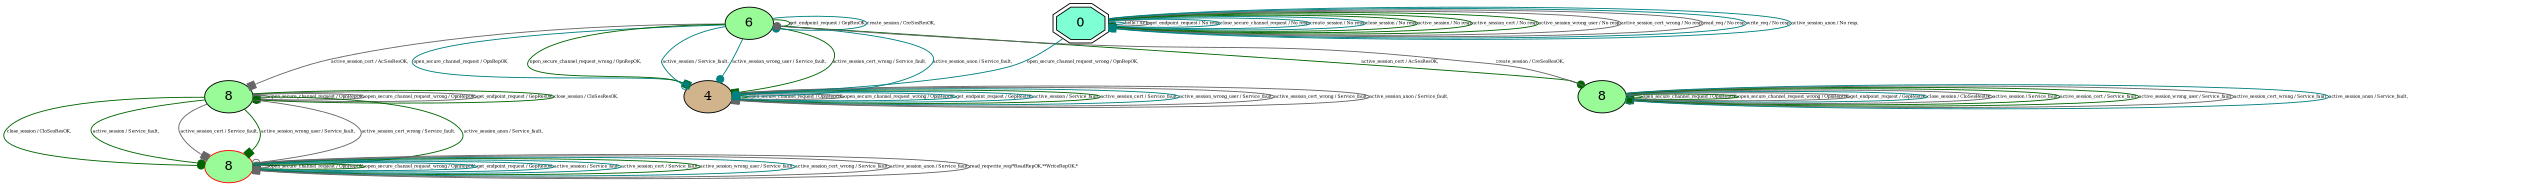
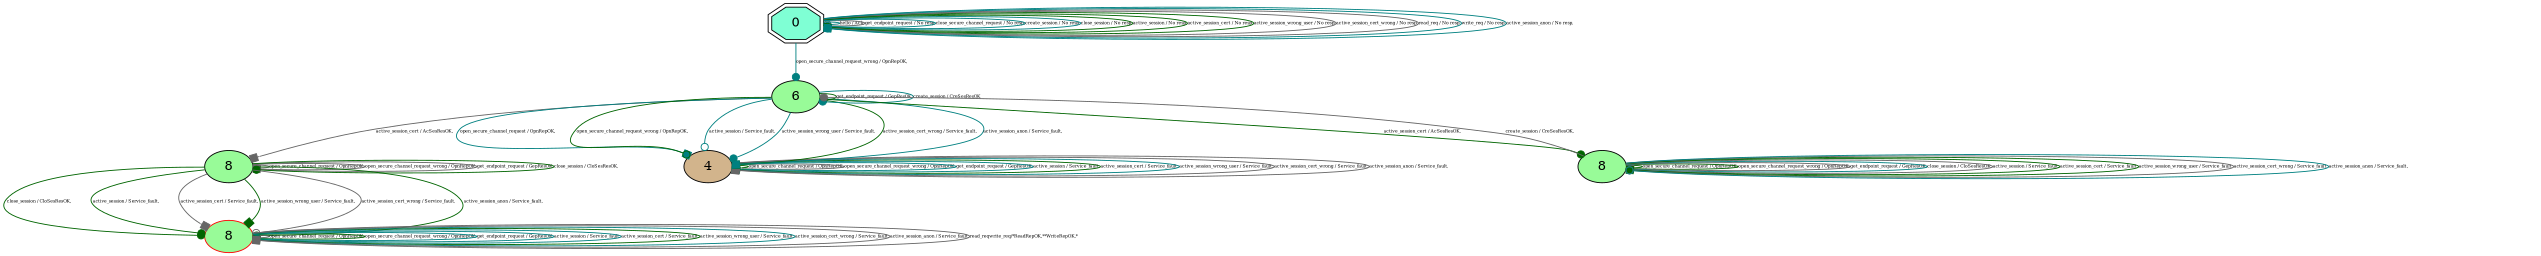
(922, 81) -> (796, 58)
